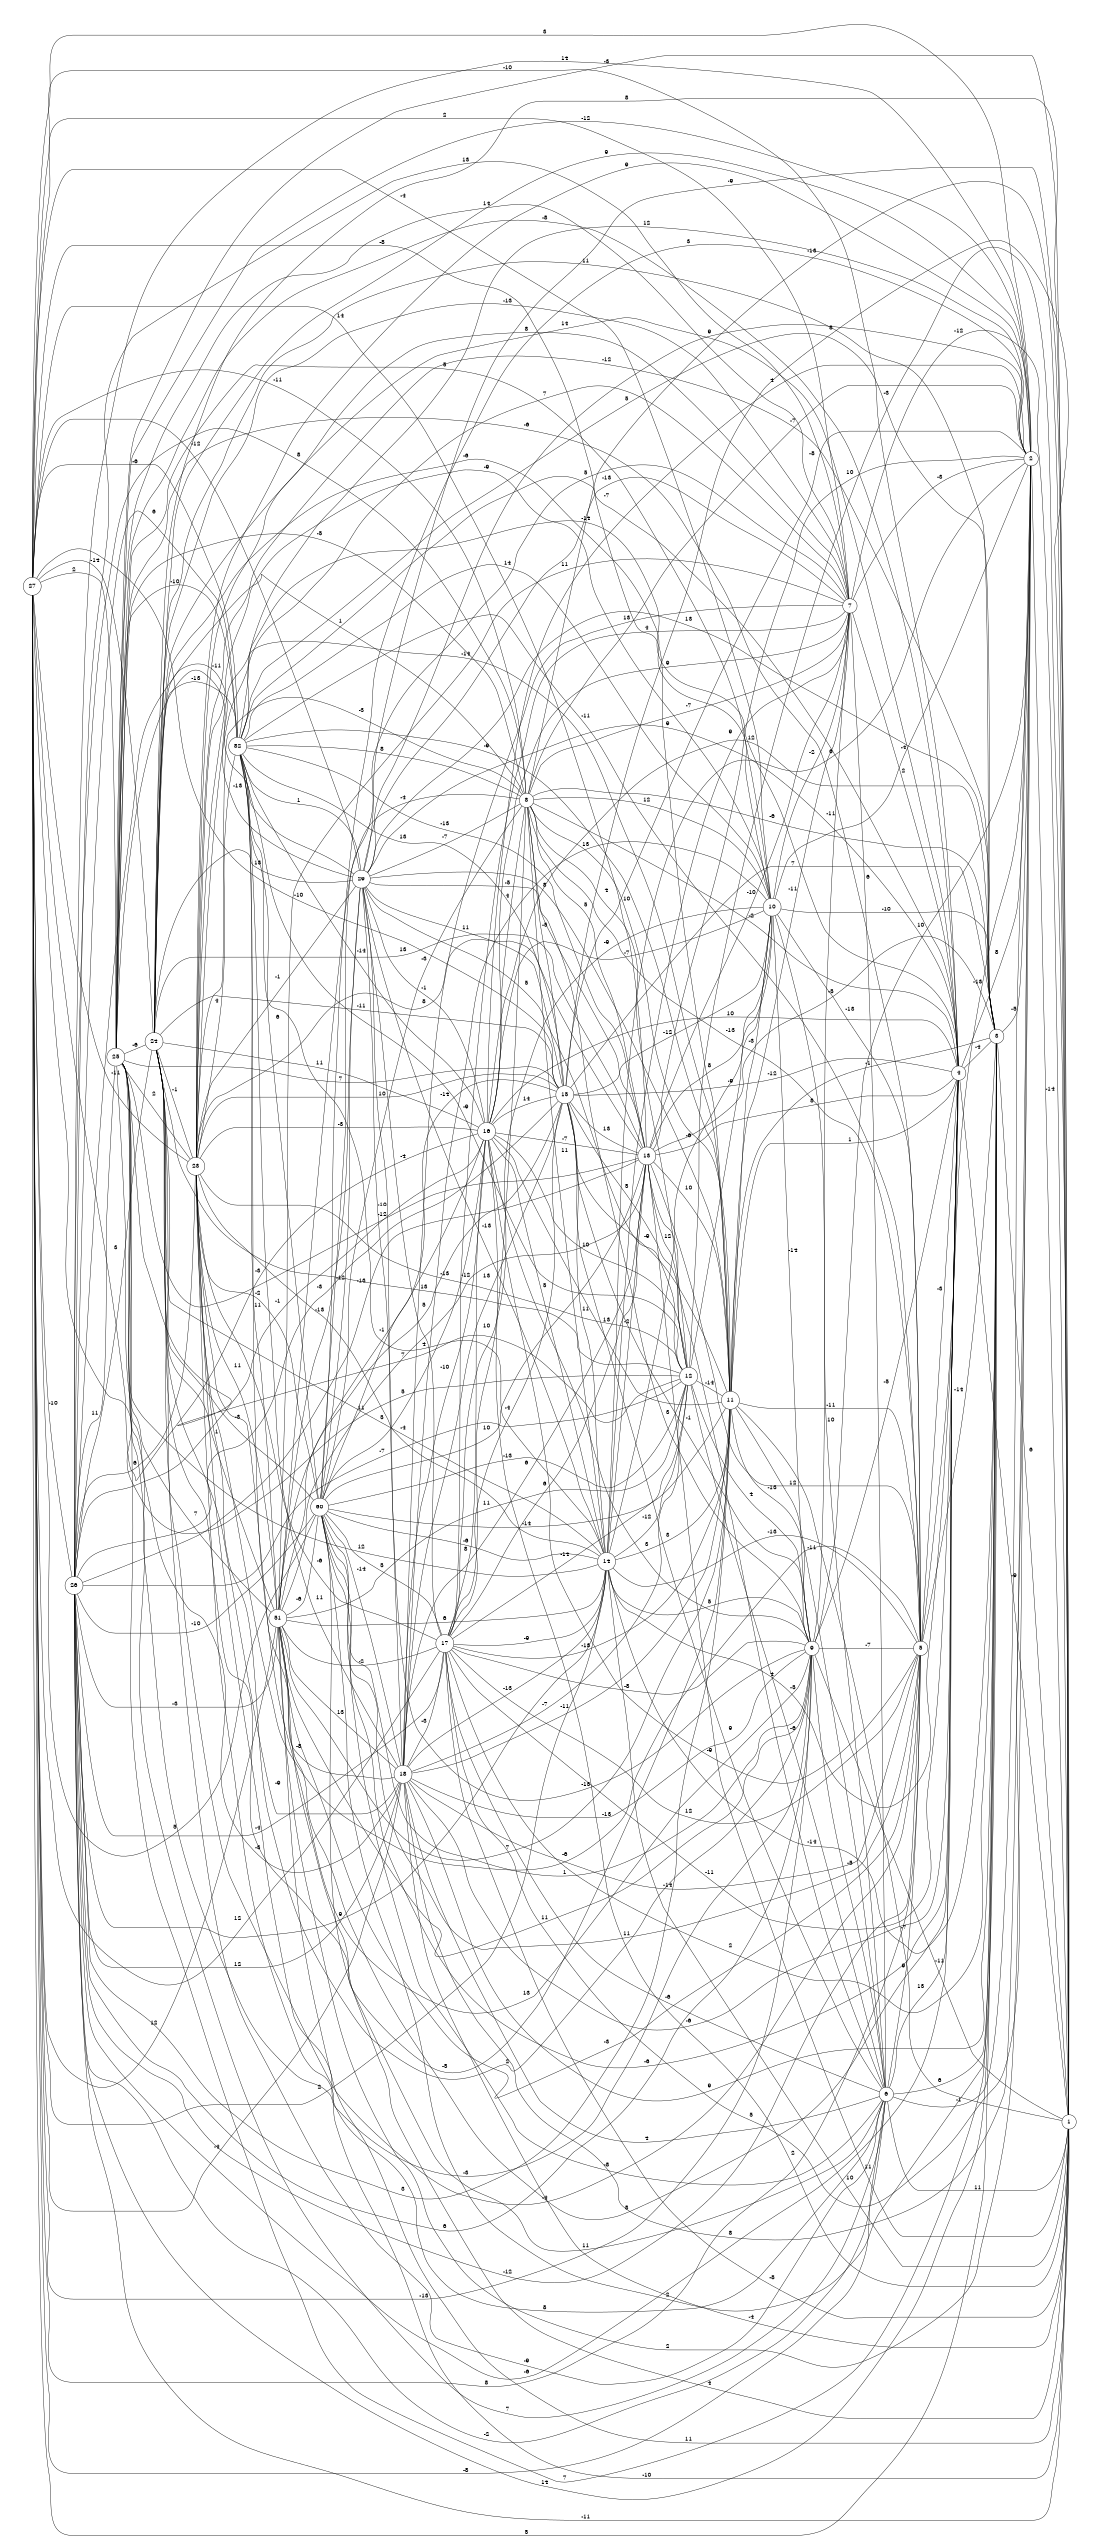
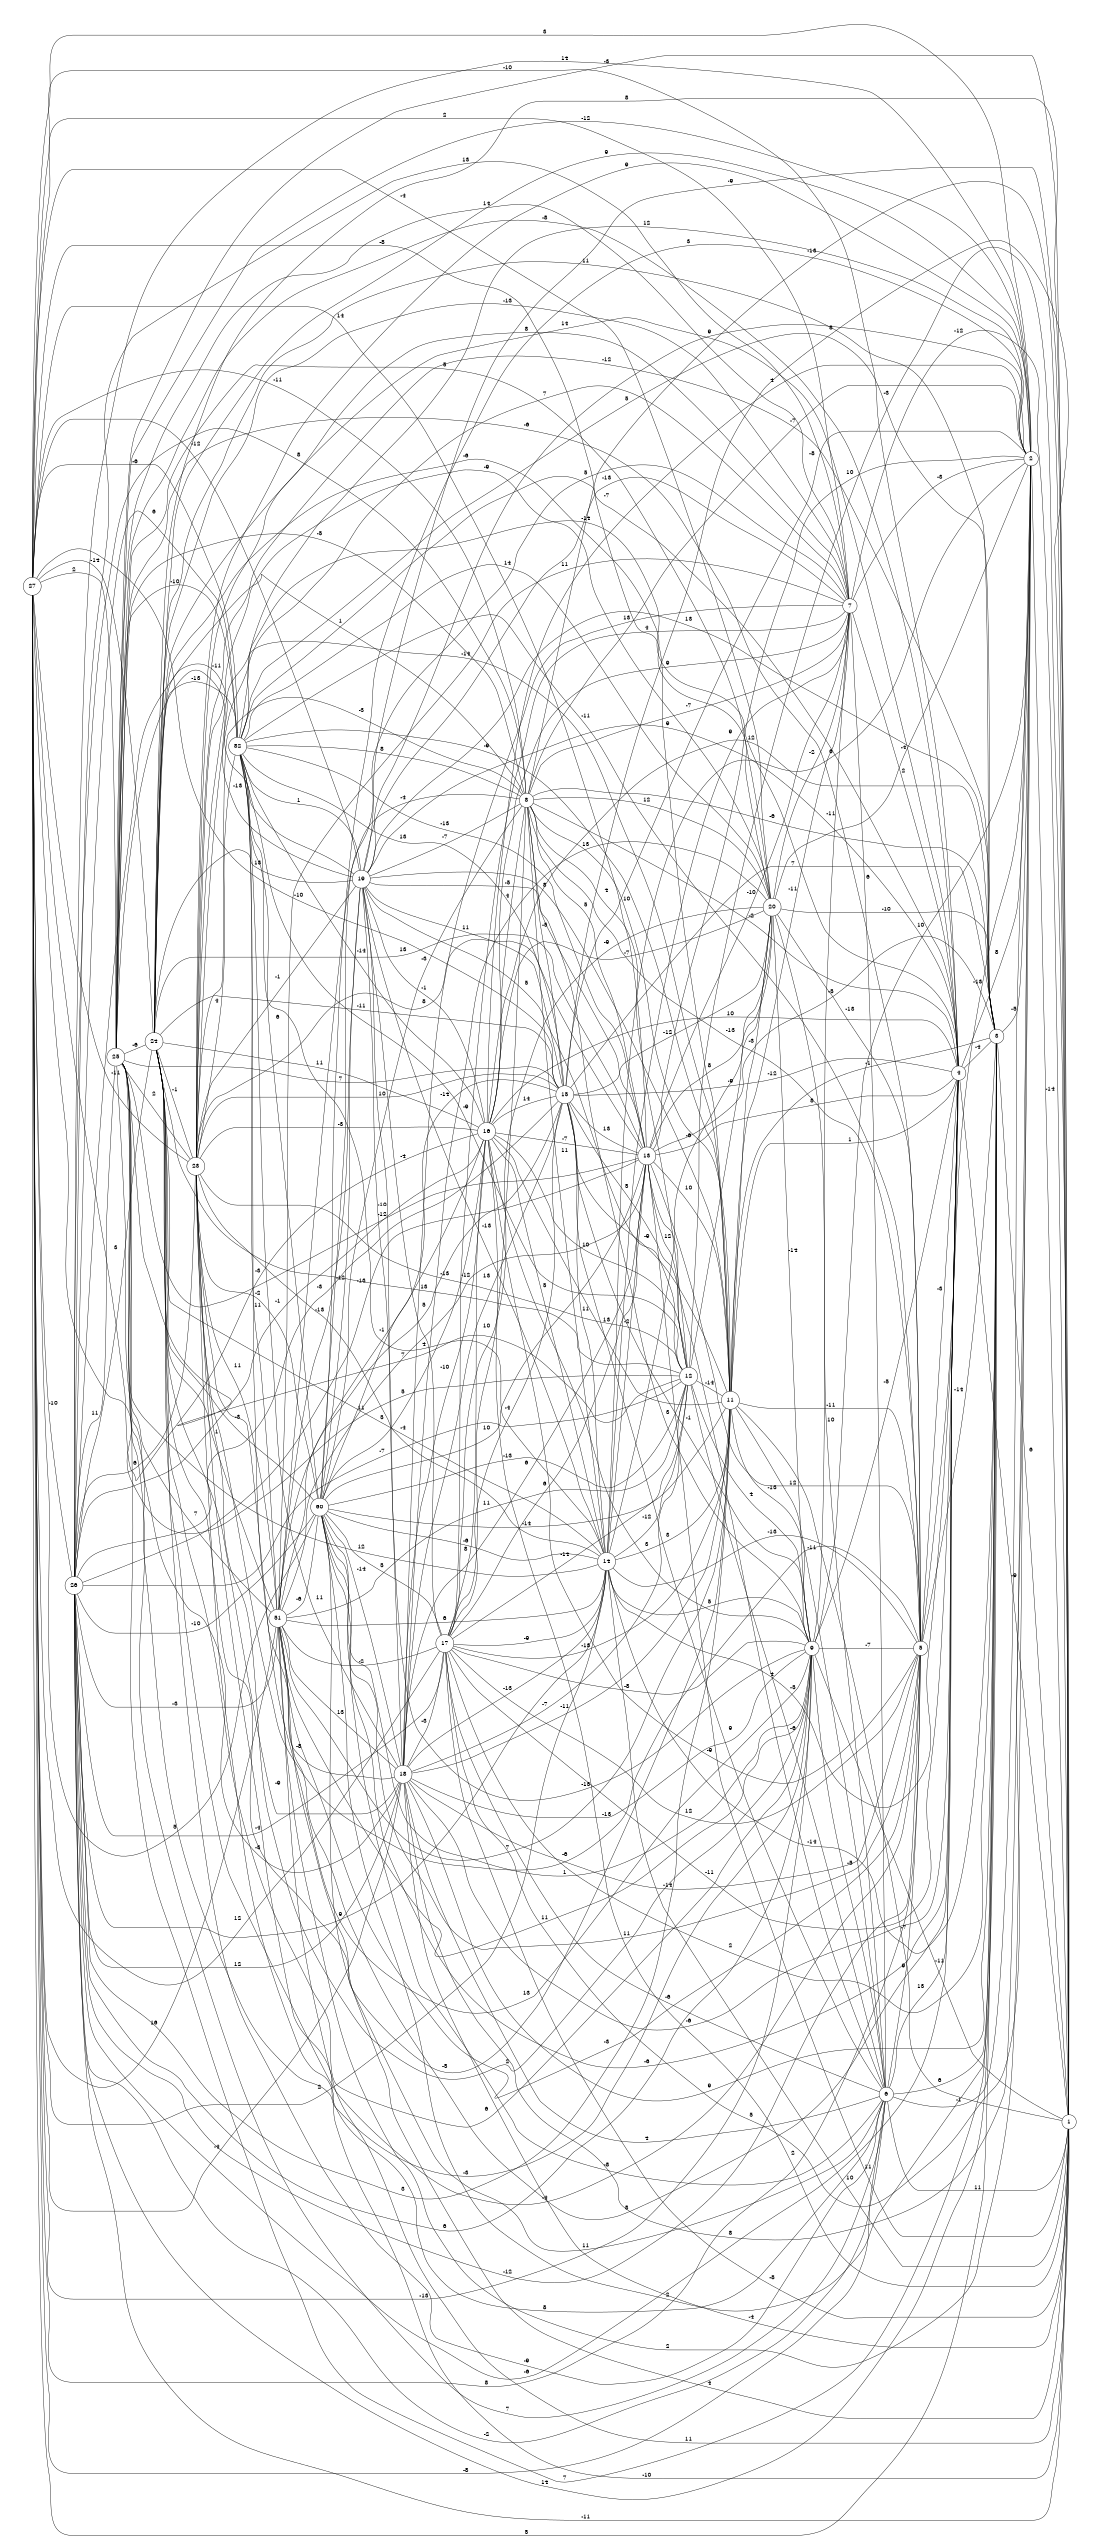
(361, 879) -> (361, 879)
(772, 907) -> (772, 907)
(272, 1442) -> none
none -> (285, 1937)
(154, 2023) -> (154, 2023)
